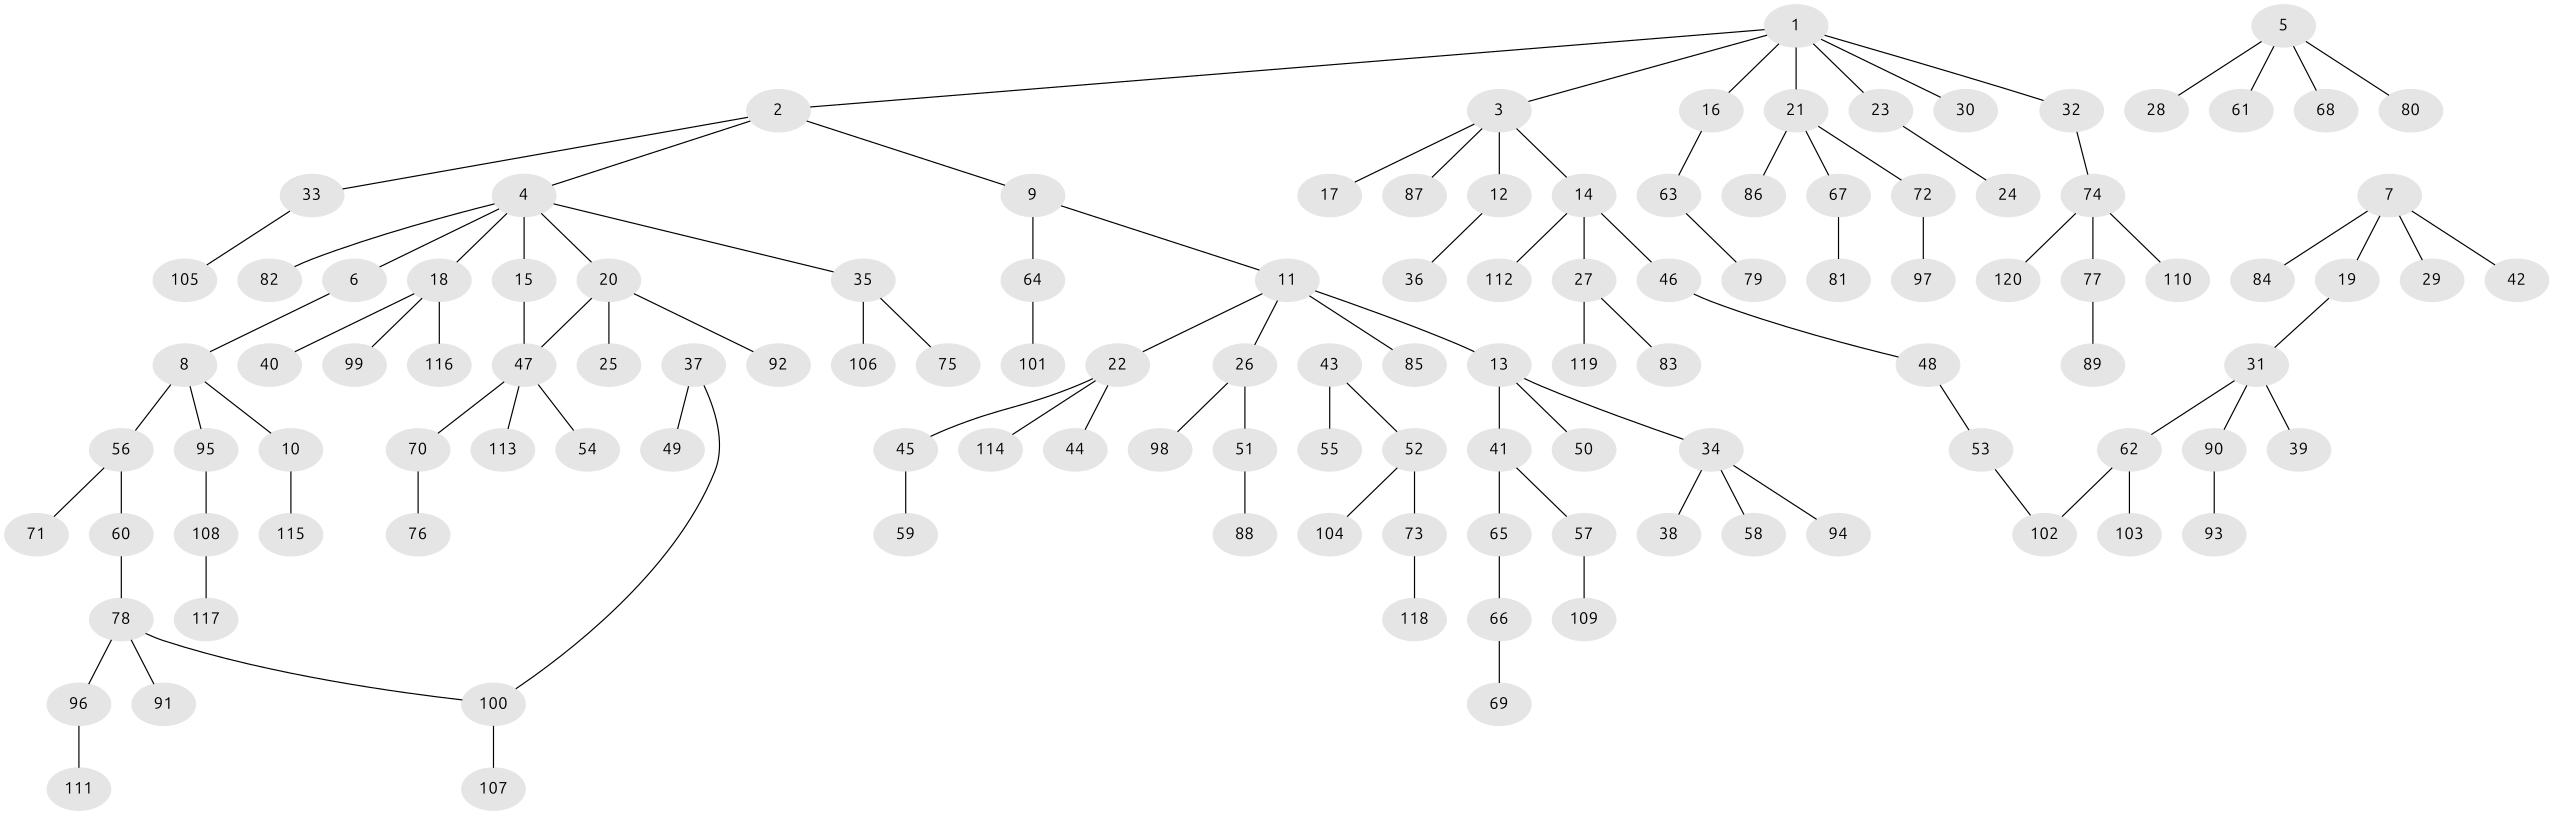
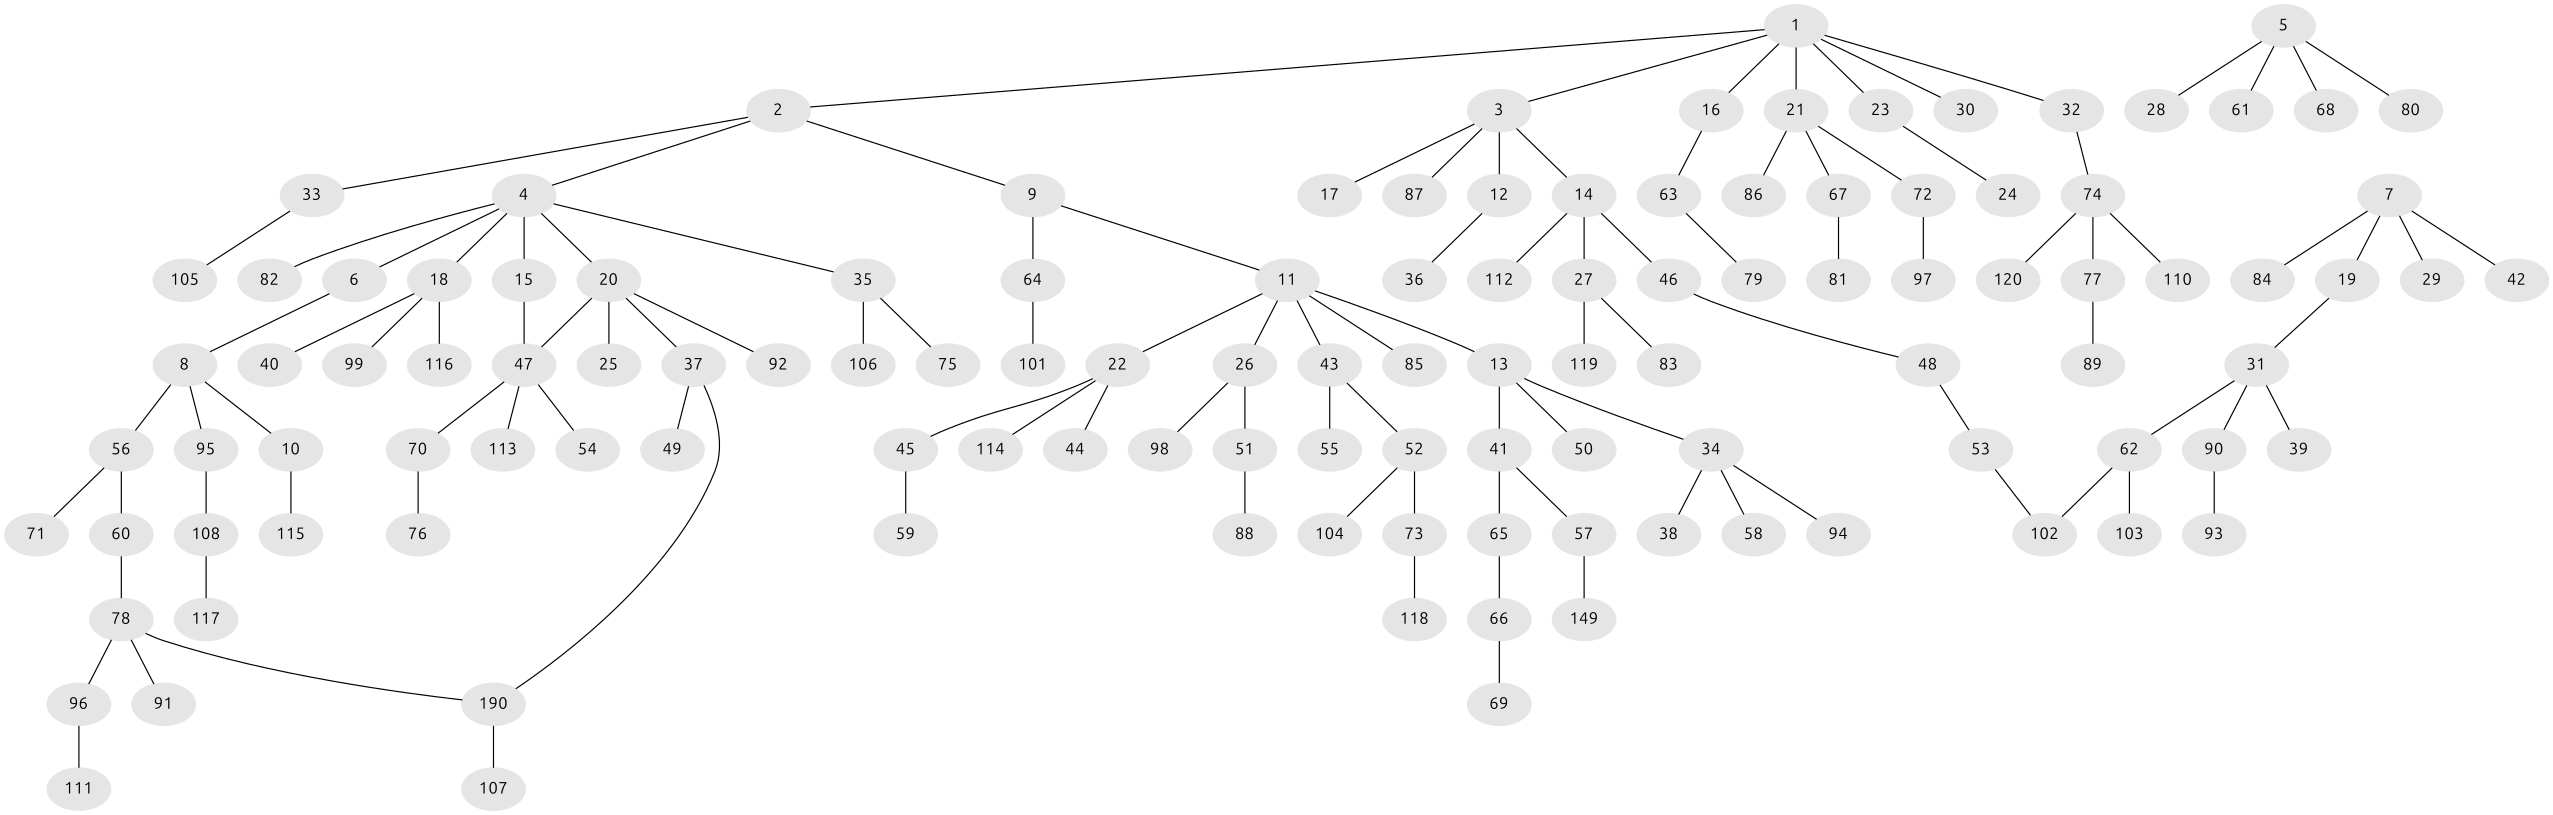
none -> (651, 323)
none -> (1309, 323)
(1584, 620) -> (1584, 620)
(493, 704) -> (493, 704)
